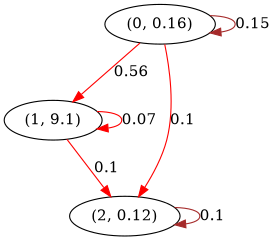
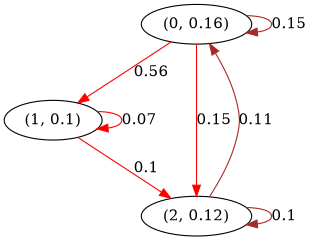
(53, 120) -> (53, 120)
(183, 120) -> (214, 120)
none -> (239, 126)
